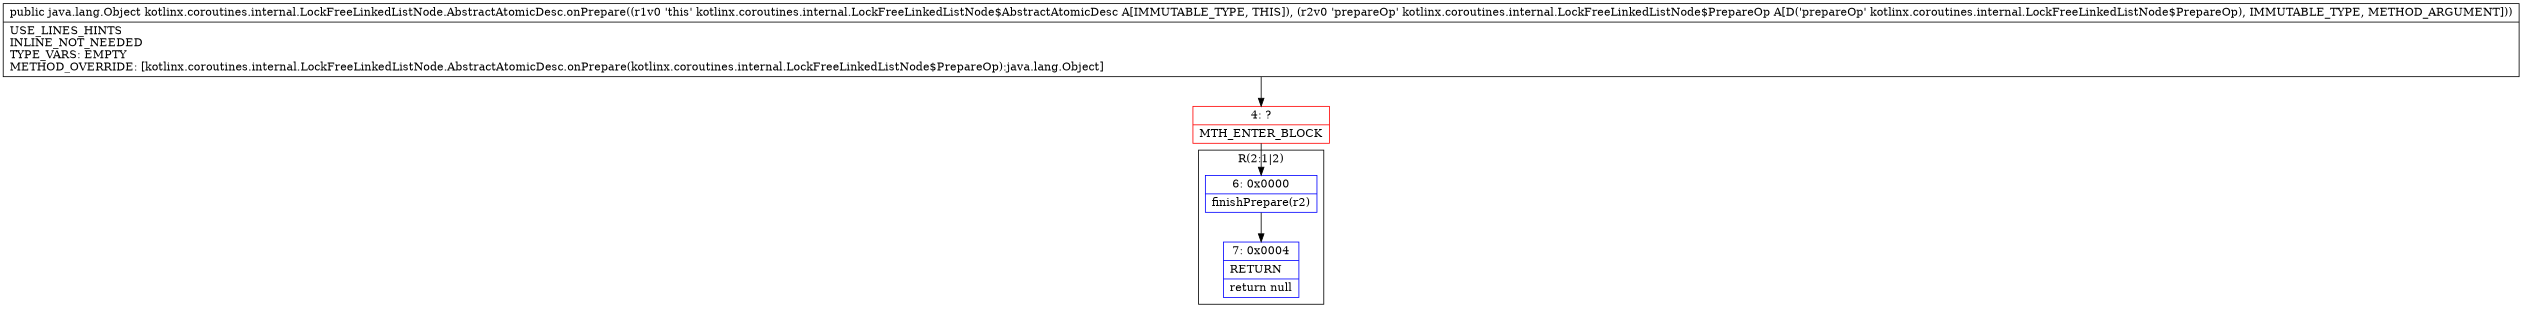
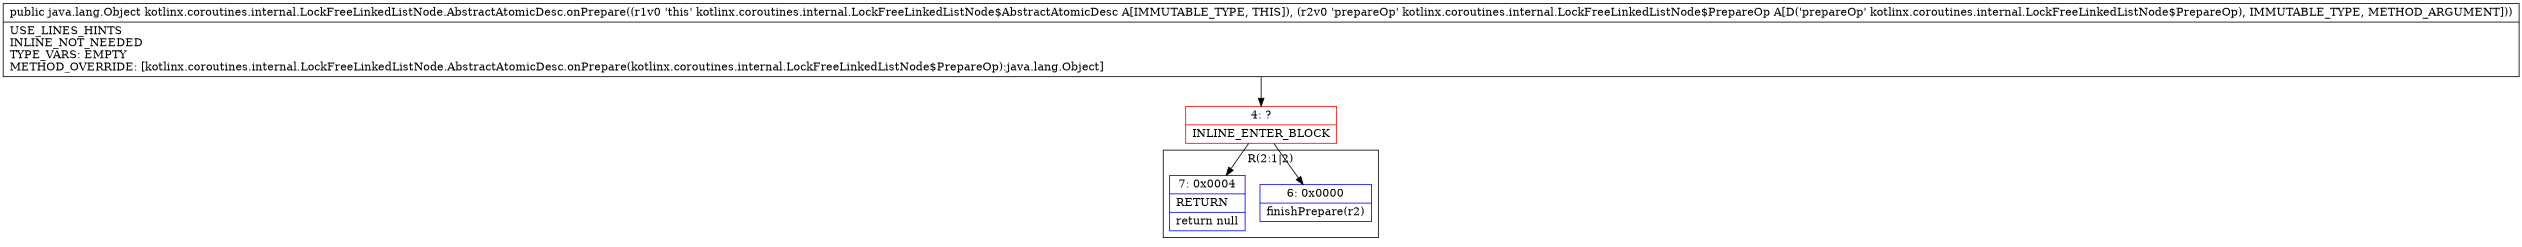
(1261, 134) -> (1261, 134)
(1261, 223) -> (1240, 156)
